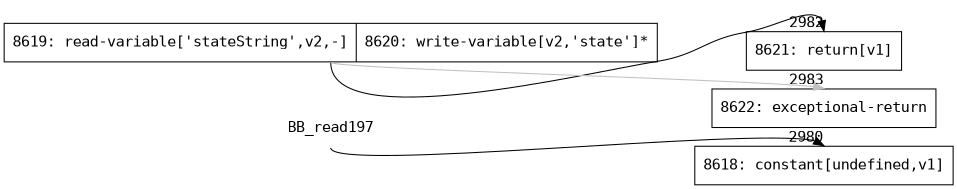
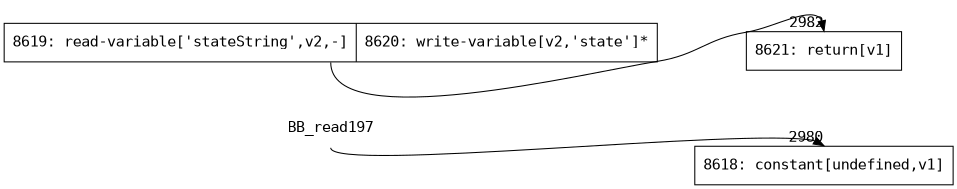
(824, 108) -> none
